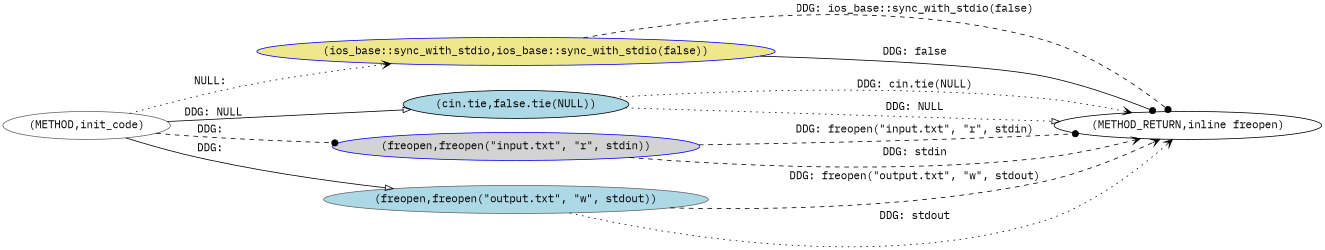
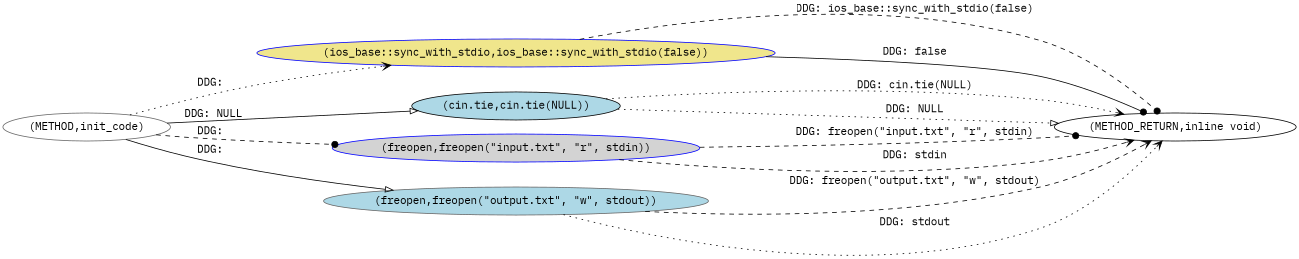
(213, 81) -> (213, 83)
(516, 104) -> (516, 106)
(1188, 125) -> (1175, 127)
